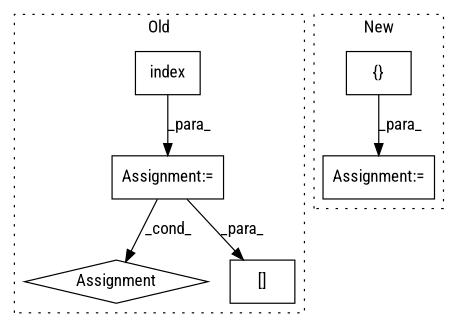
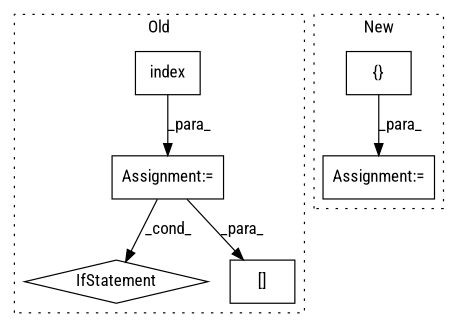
(116, 282) -> (116, 282)
